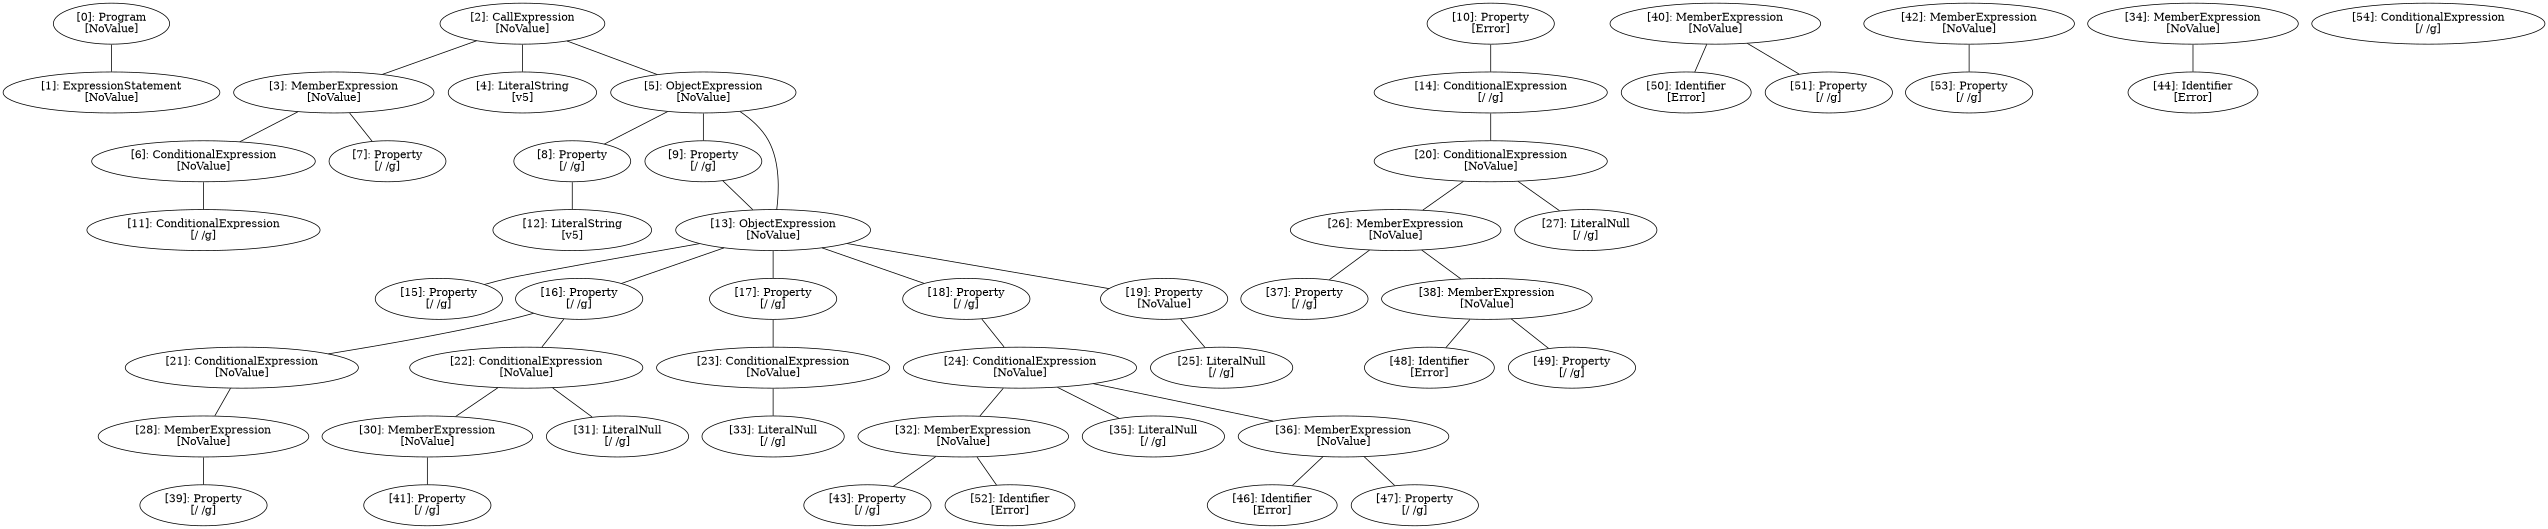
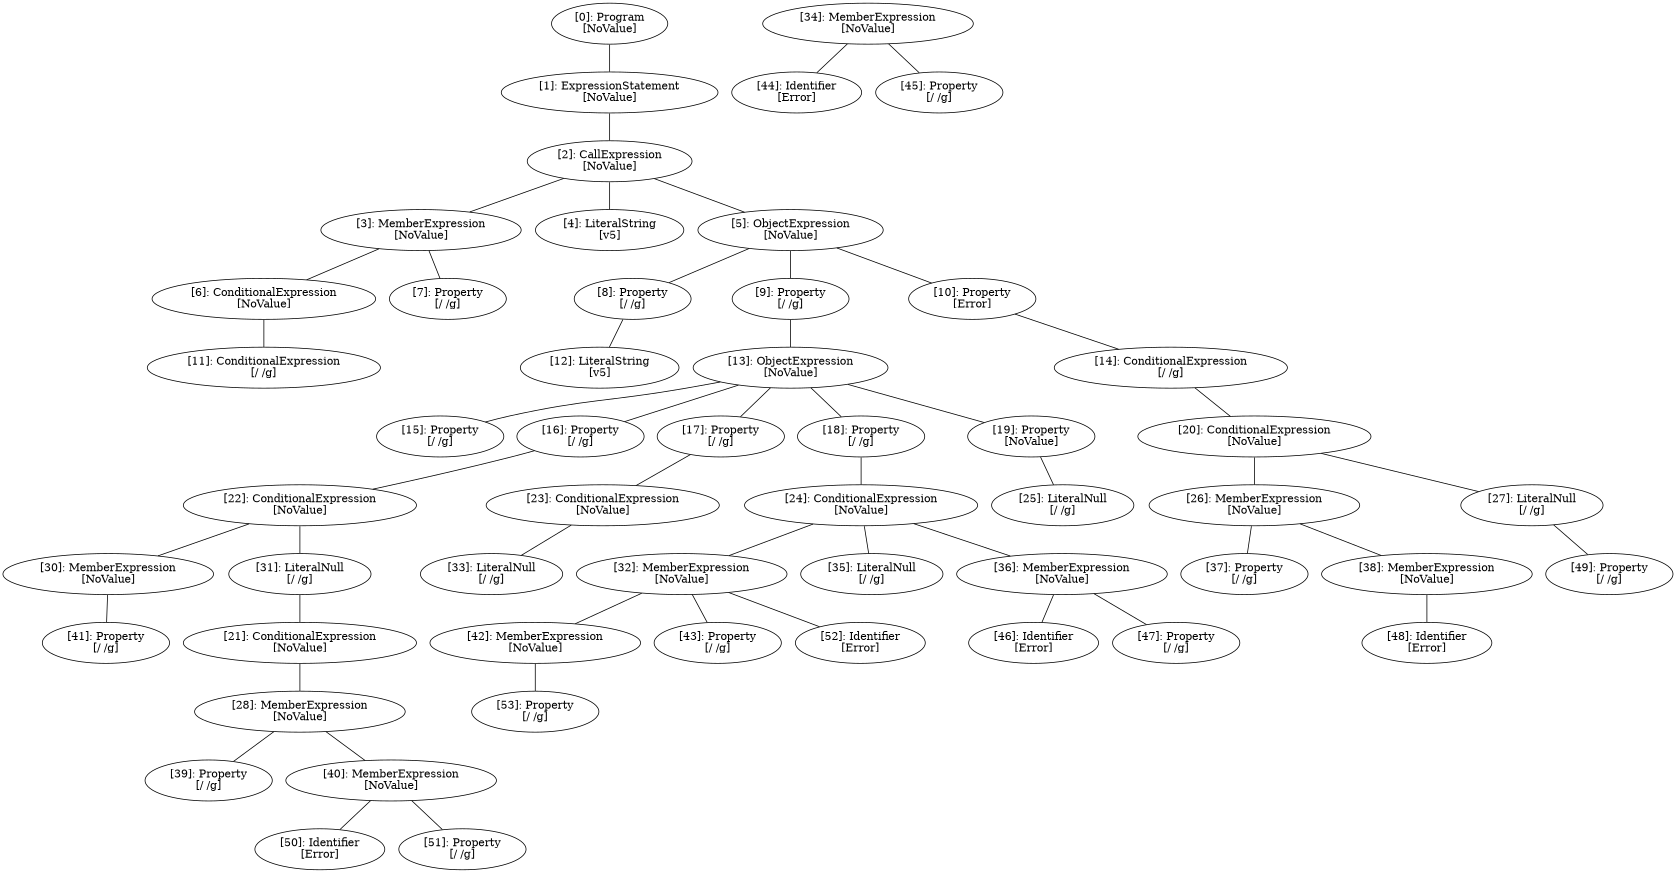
(2428, 24) -> none
none -> (939, 92)
none -> (610, 127)
(774, 154) -> (884, 265)
(1530, 334) -> (1571, 540)
(431, 336) -> (300, 609)
none -> (608, 608)
none -> (346, 746)
